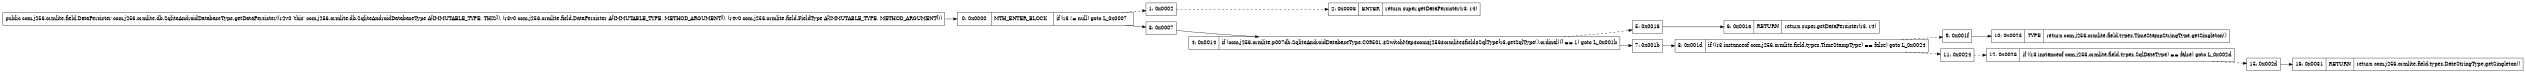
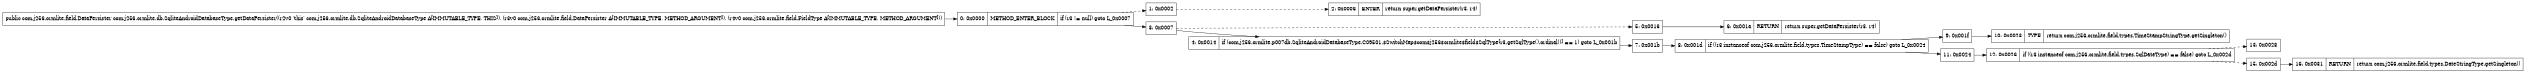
(1021, 19) -> (1022, 19)
(1596, 34) -> (1403, 28)
(1920, 38) -> (1920, 38)
none -> (2264, 45)
(1921, 53) -> (1921, 53)
(1978, 55) -> (1978, 55)
